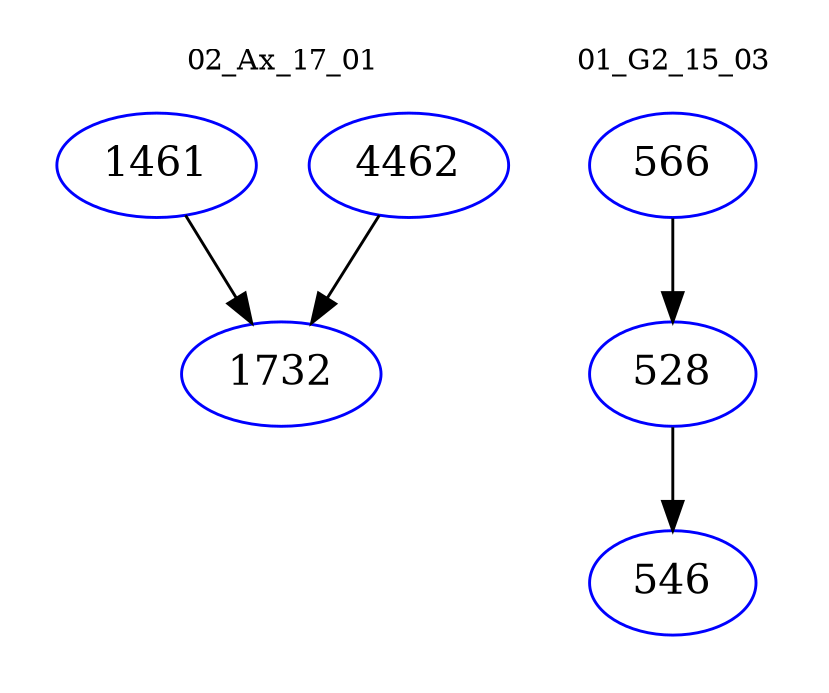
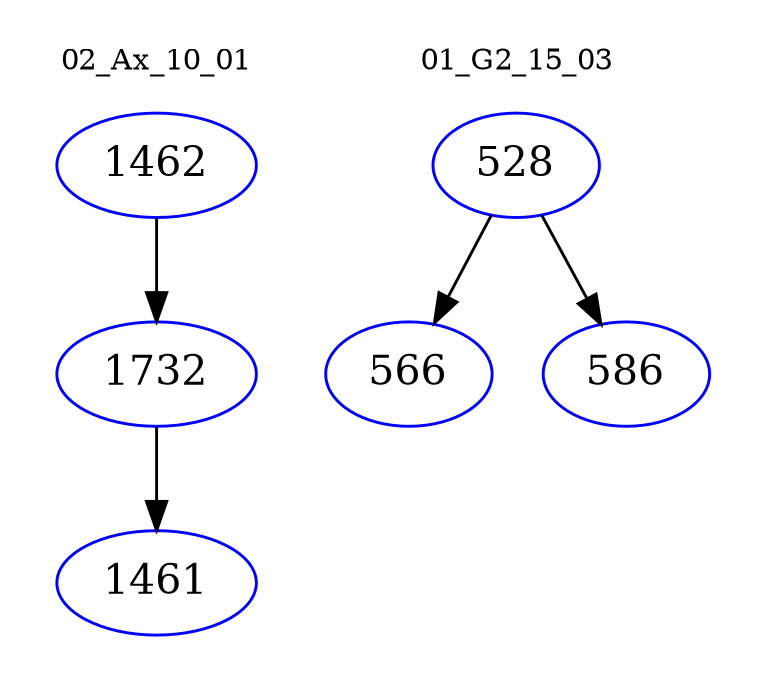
(283, 62) -> (157, 62)
(409, 165) -> (157, 165)
(673, 255) -> (470, 256)
(211, 257) -> (157, 464)
(673, 583) -> (626, 374)
